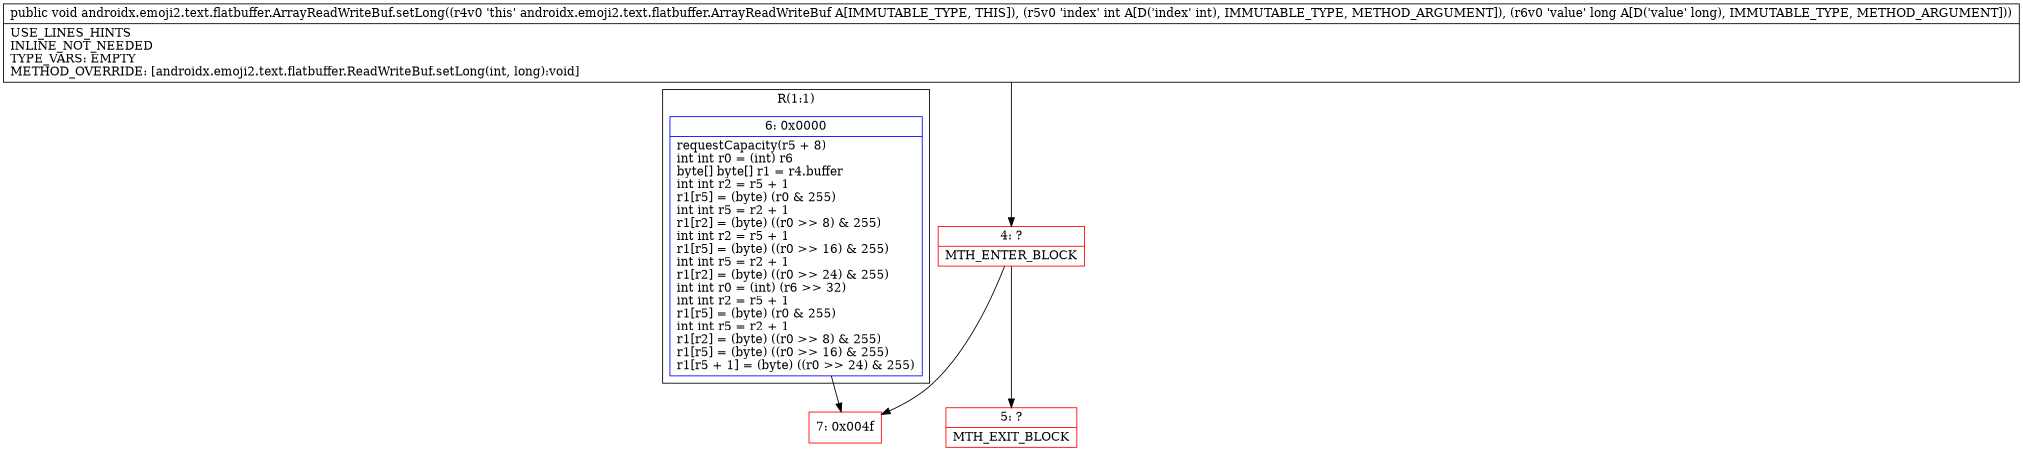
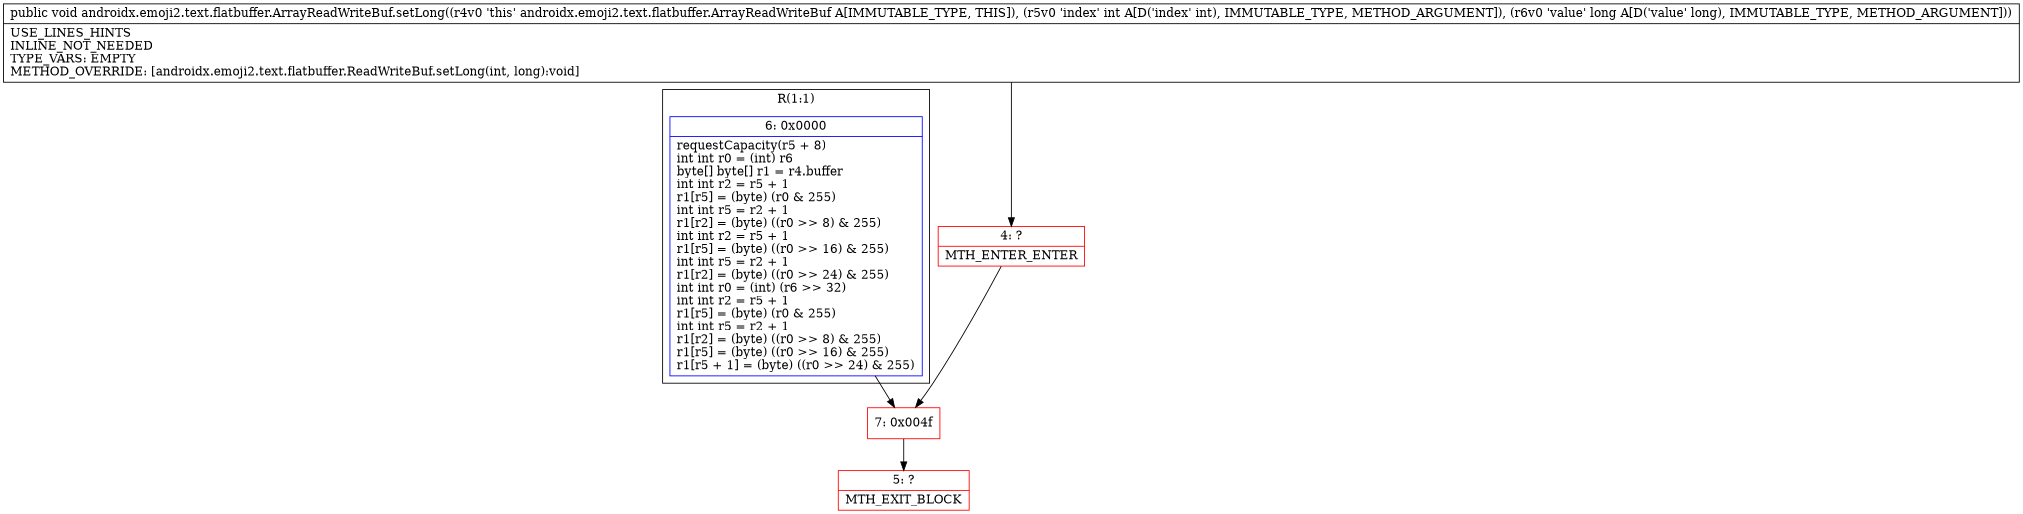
(1011, 256) -> (1011, 256)
(1011, 333) -> (904, 450)
